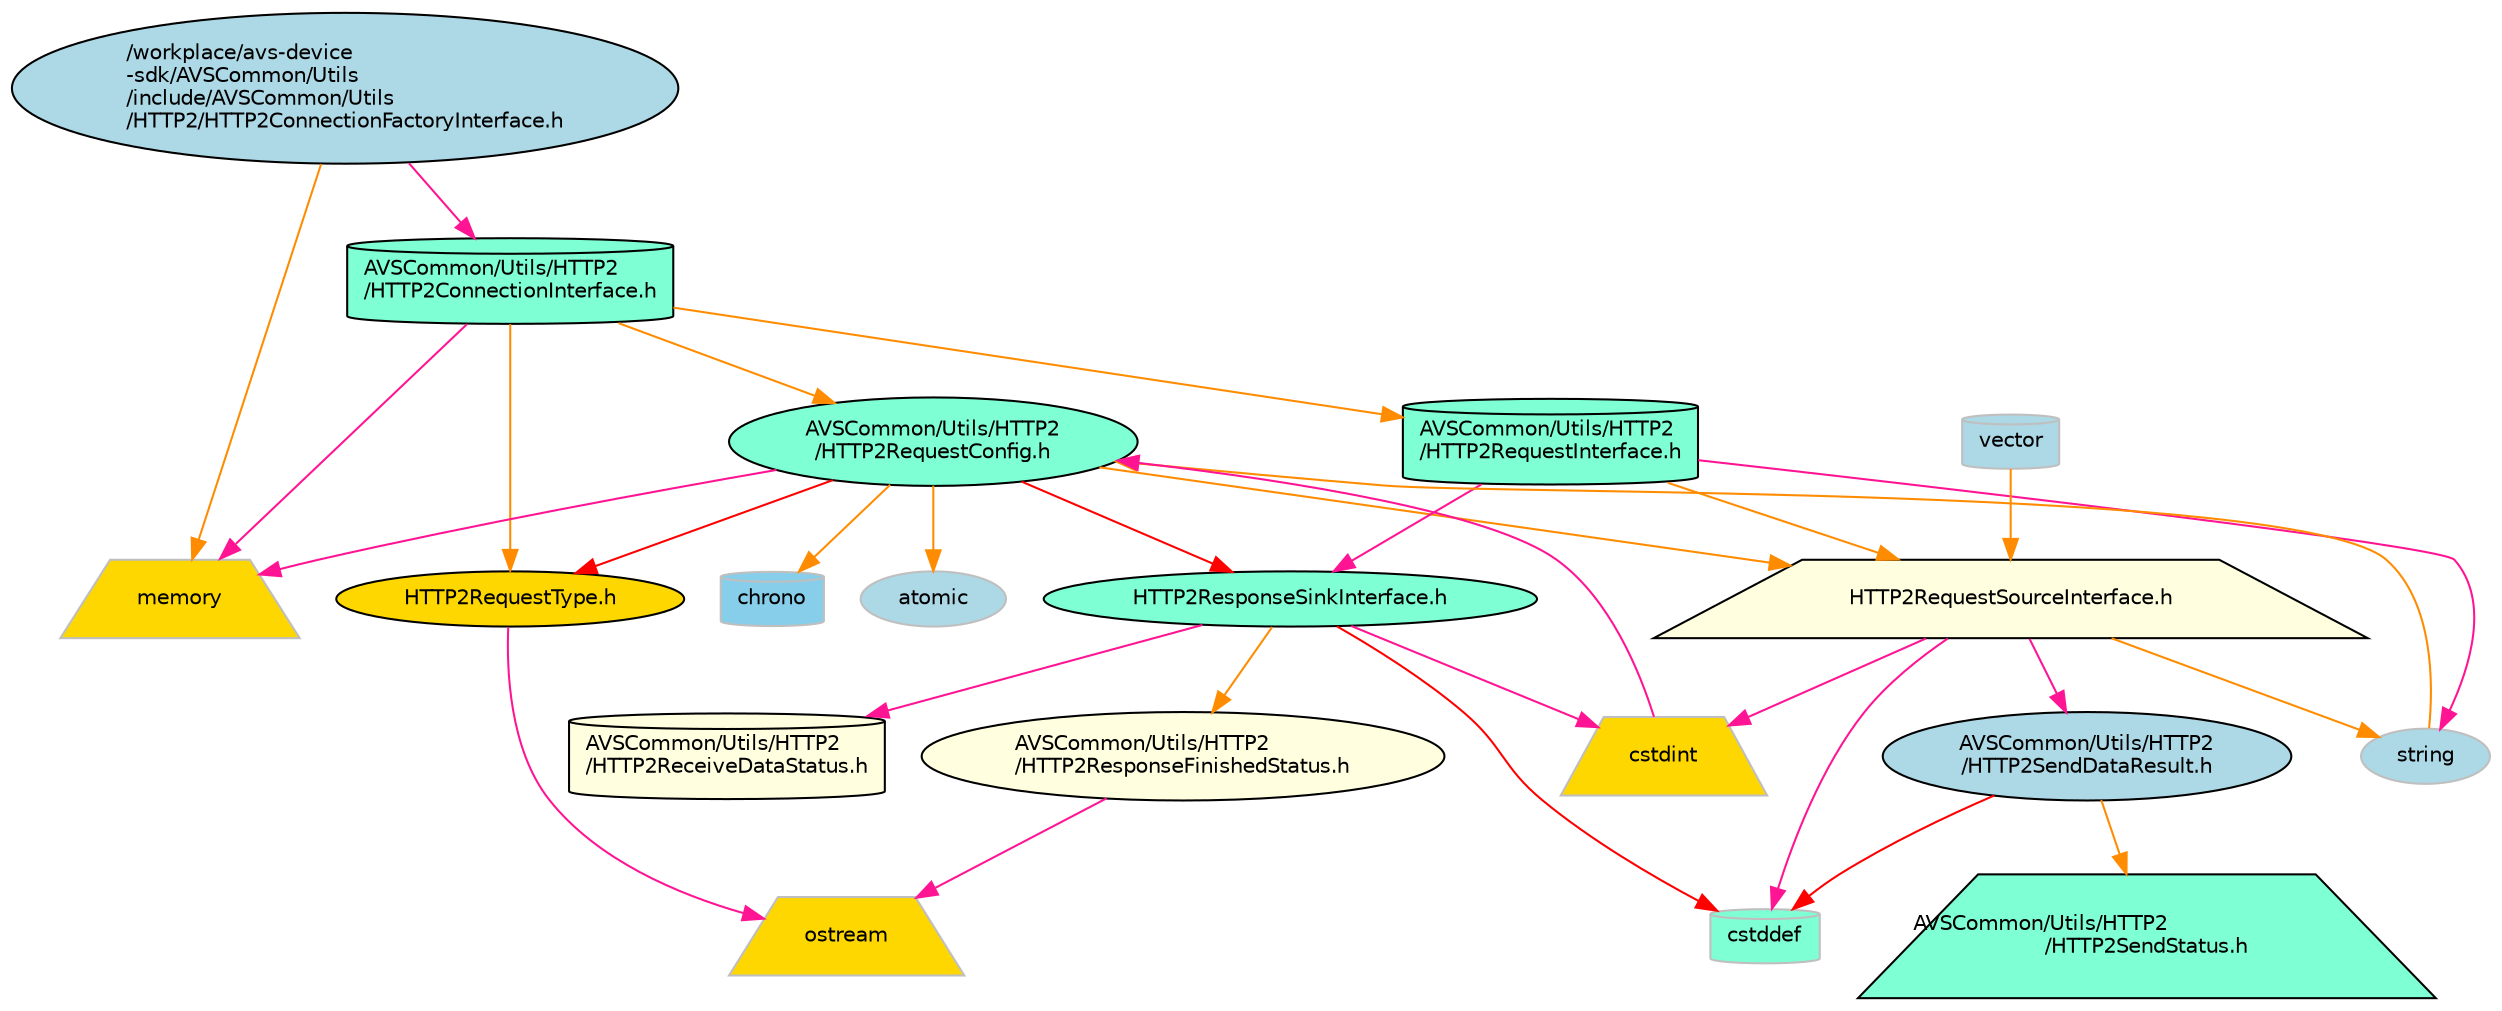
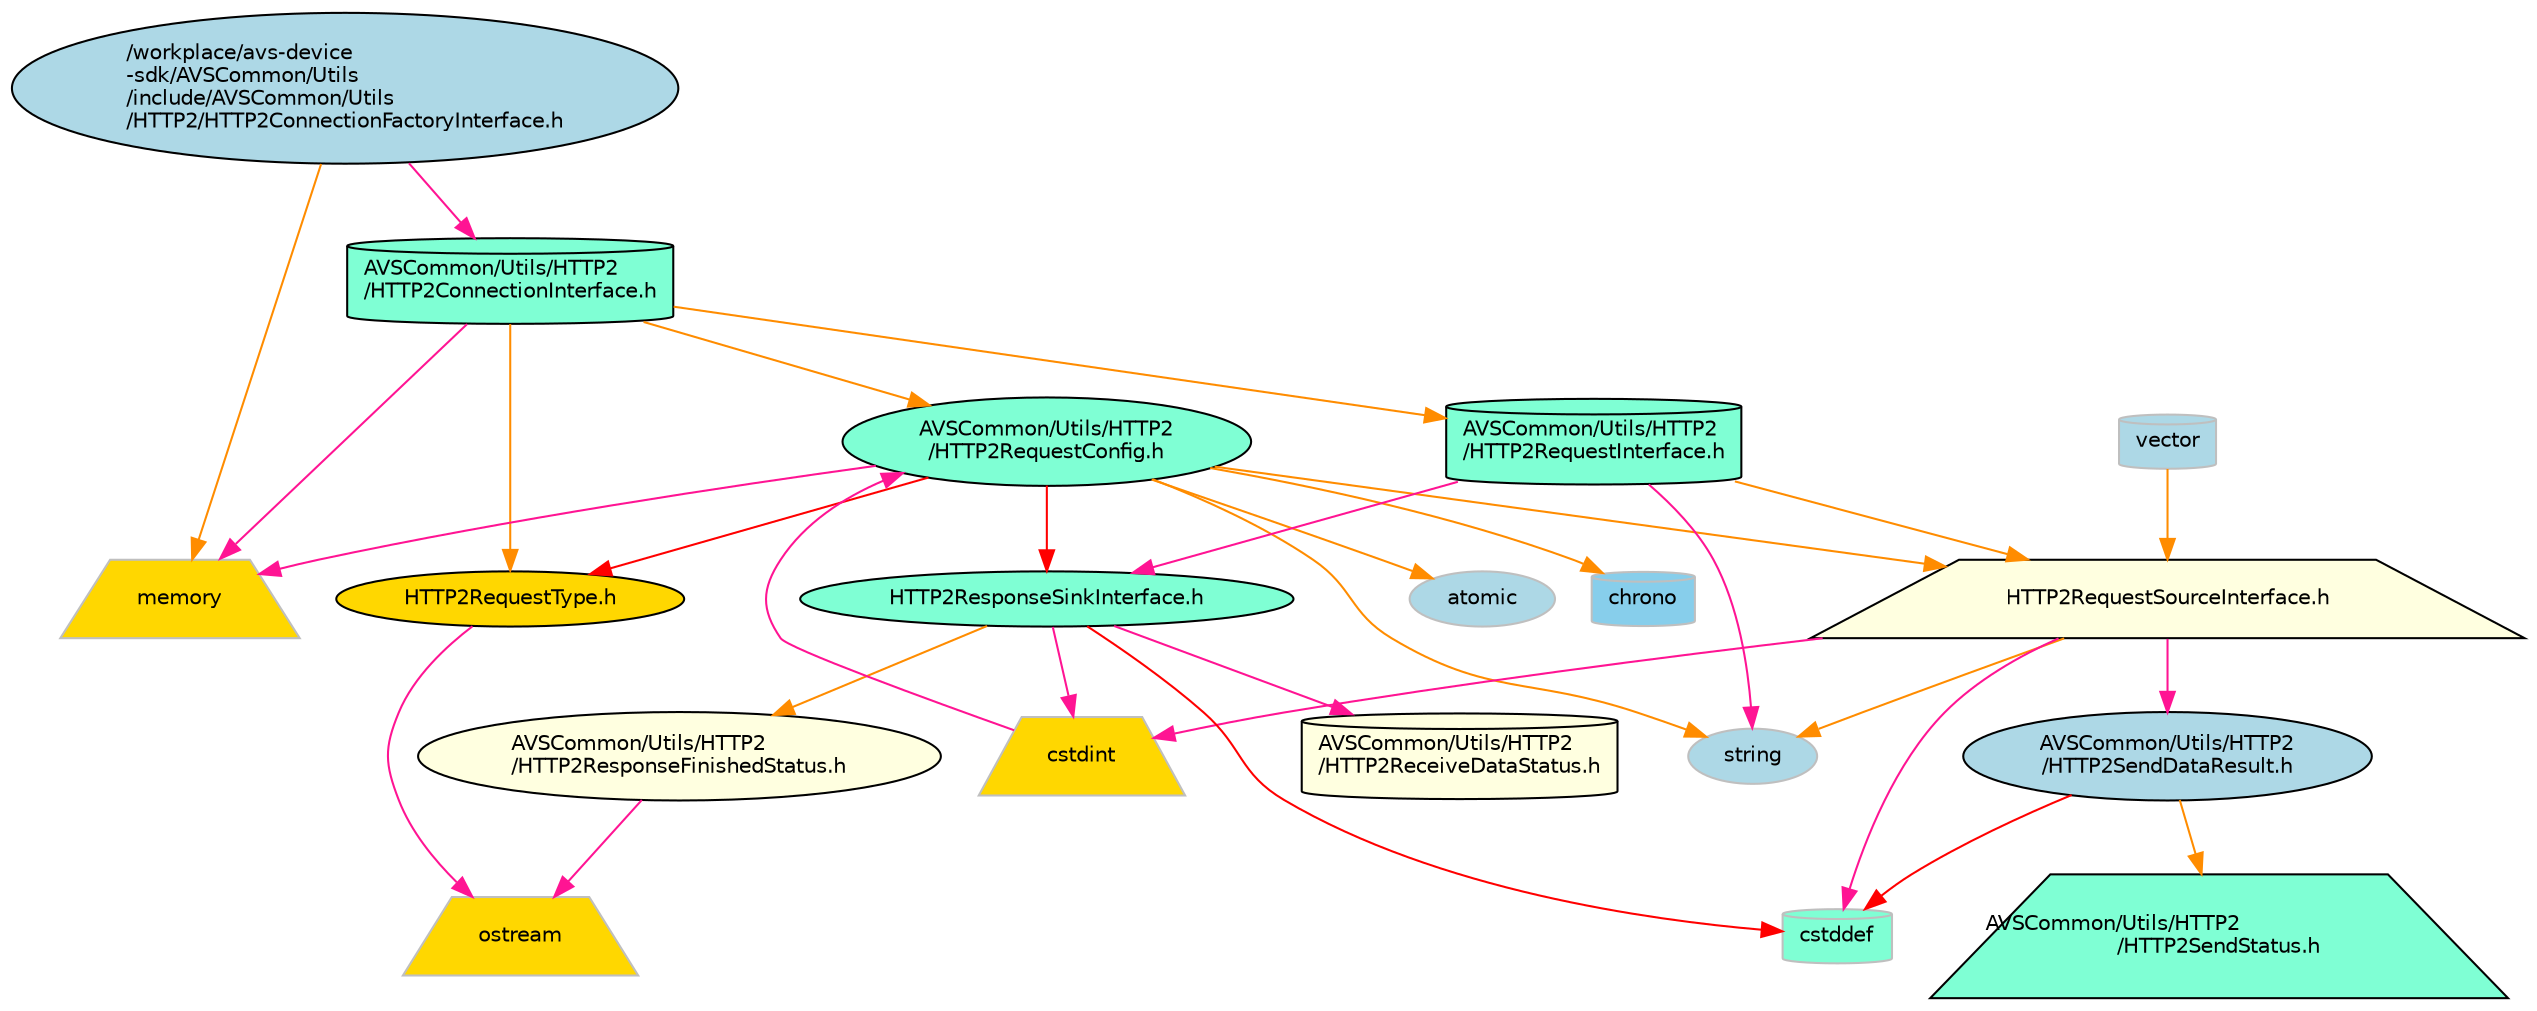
(1854, 497) -> (1400, 643)
